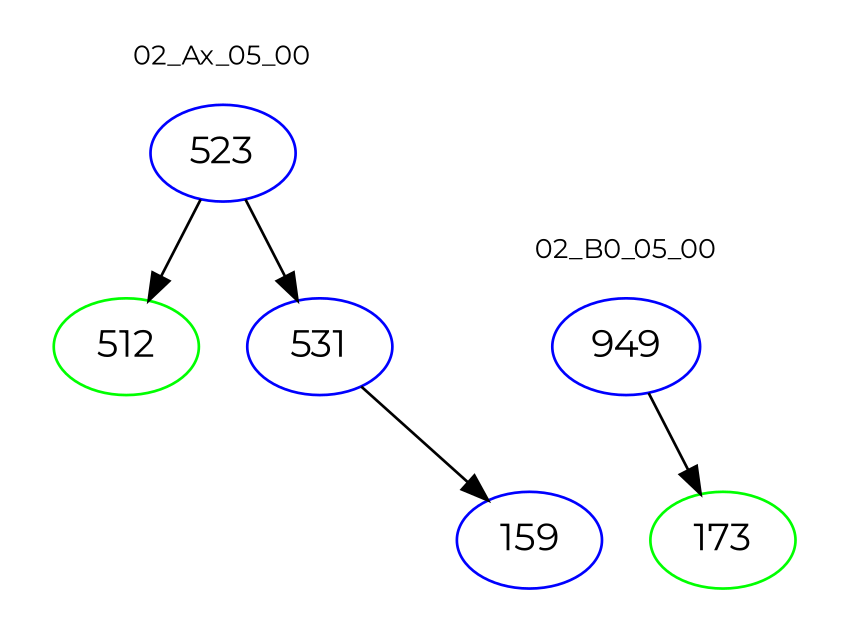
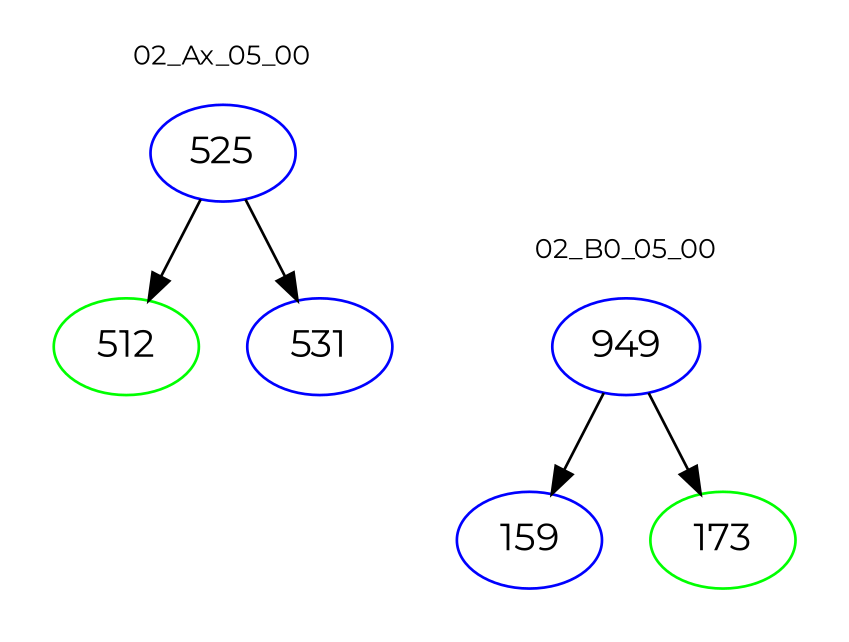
(223, 153) -> (223, 153)
(415, 434) -> (584, 431)
